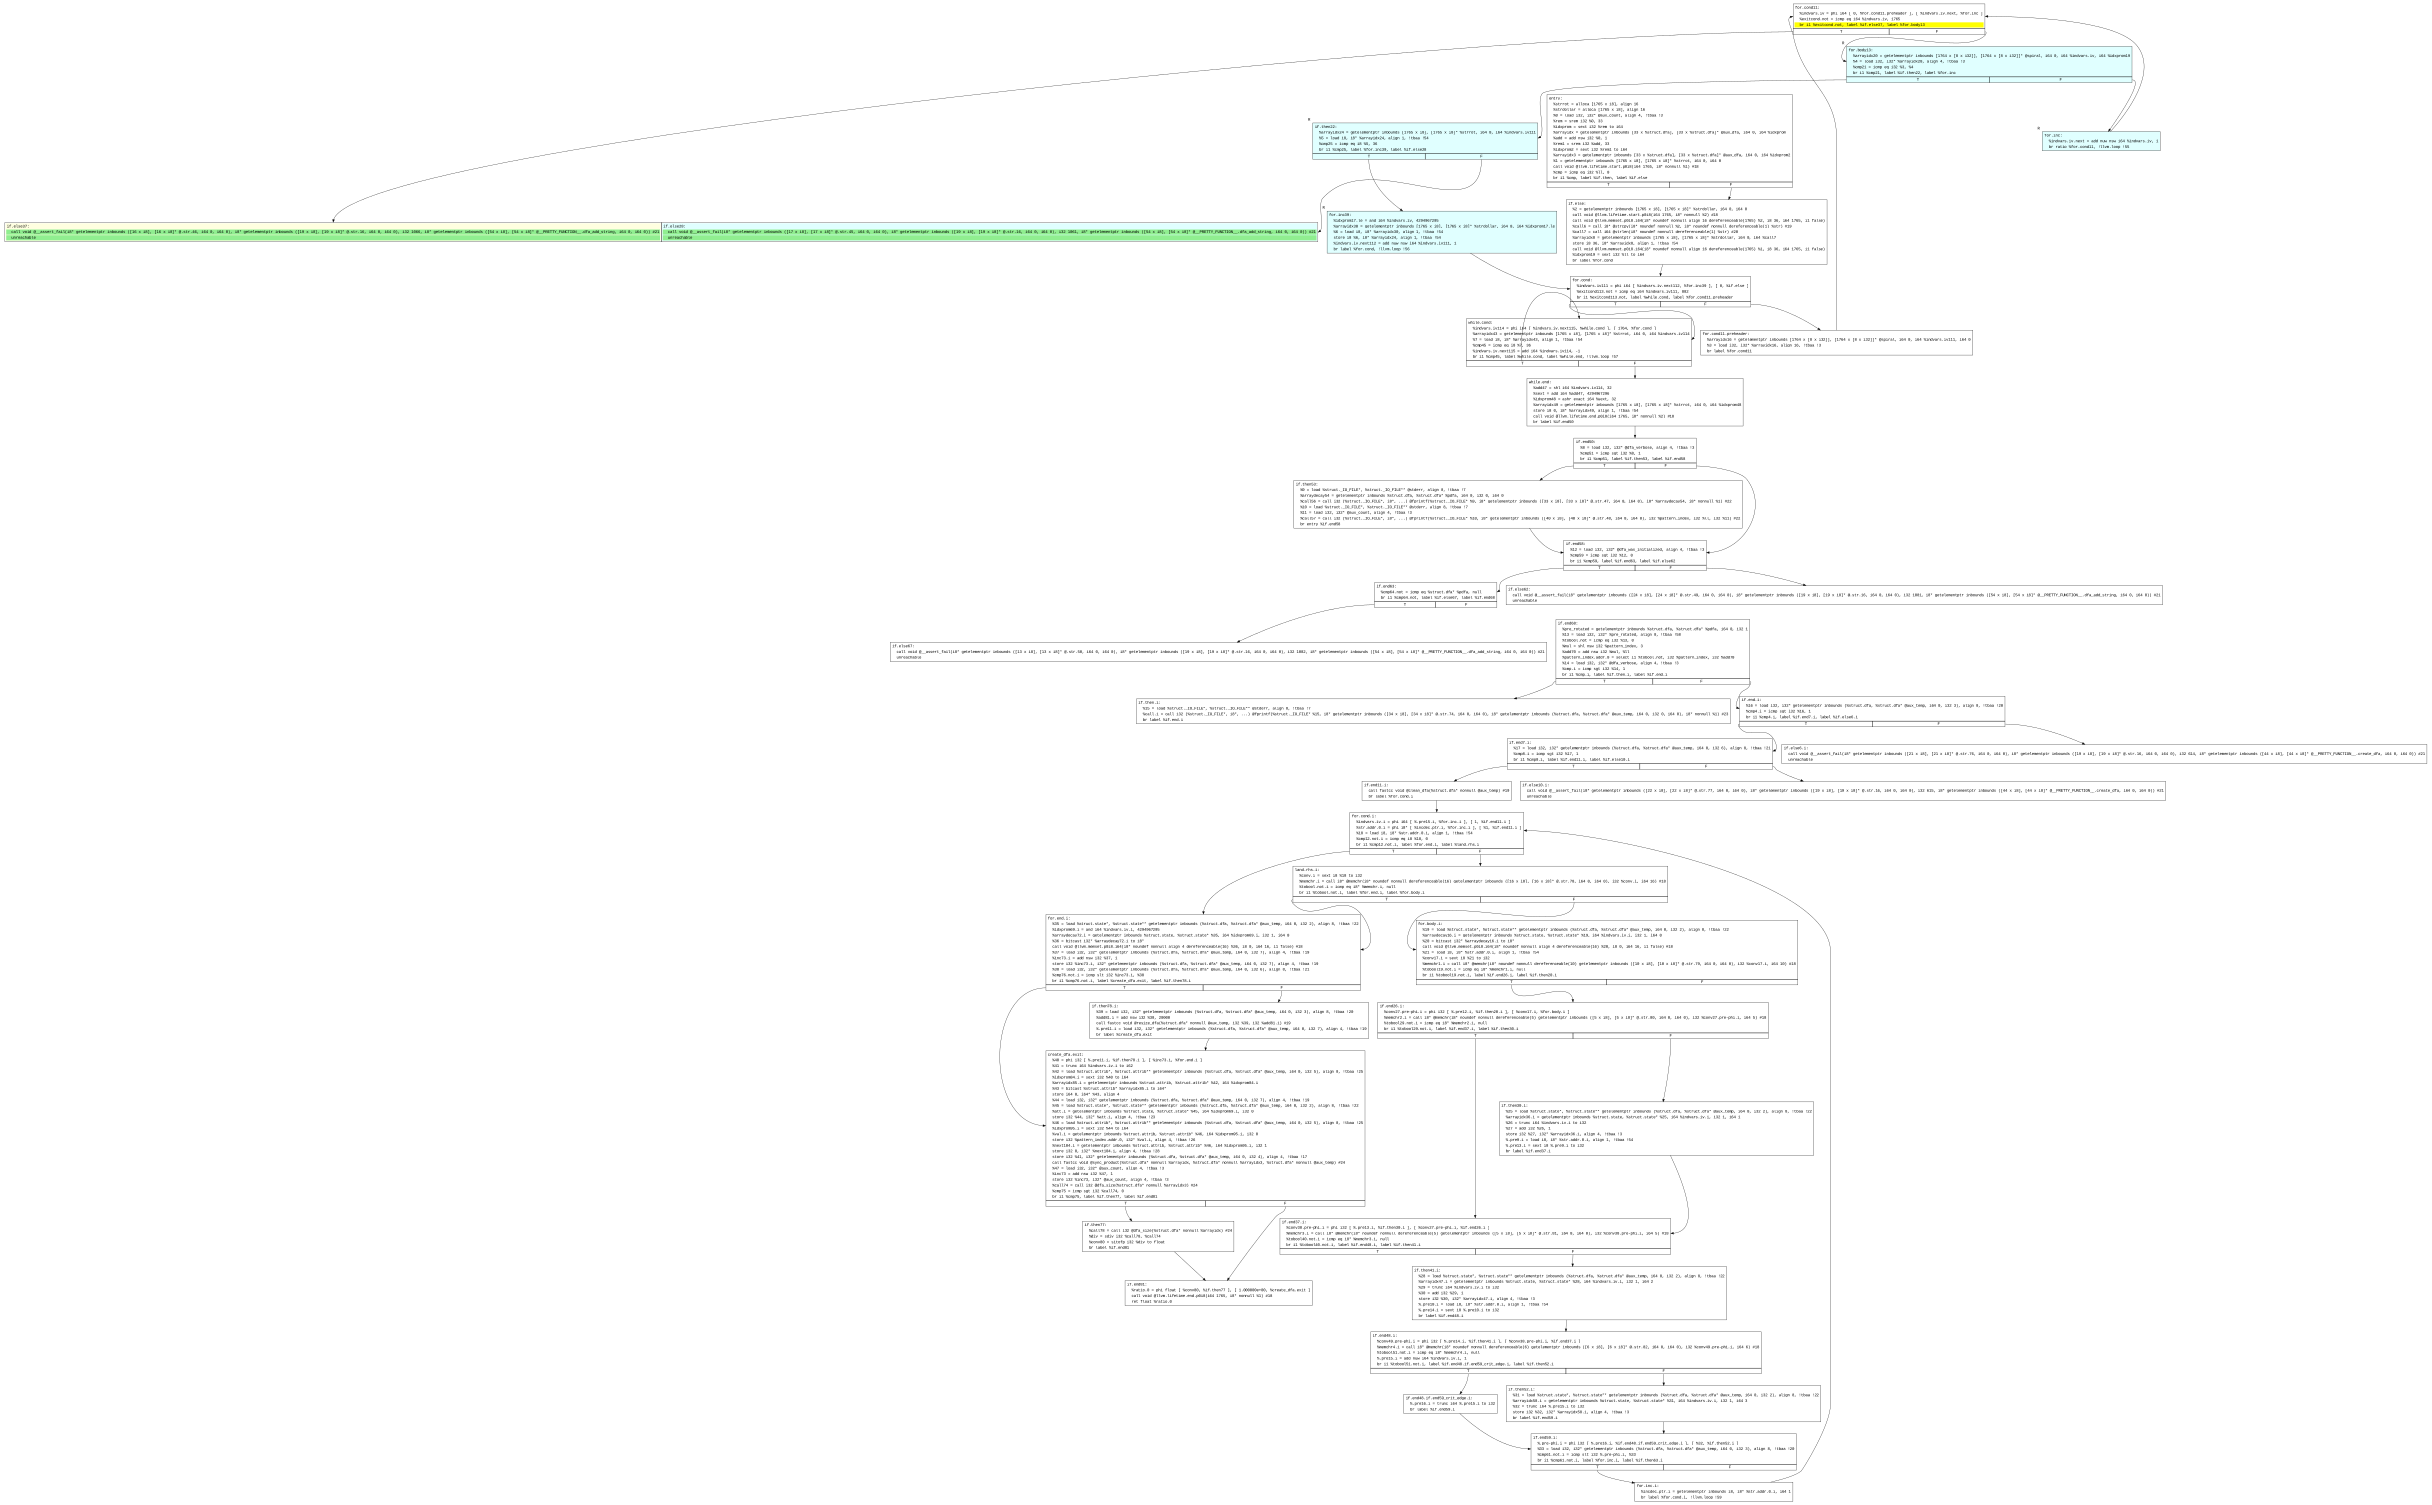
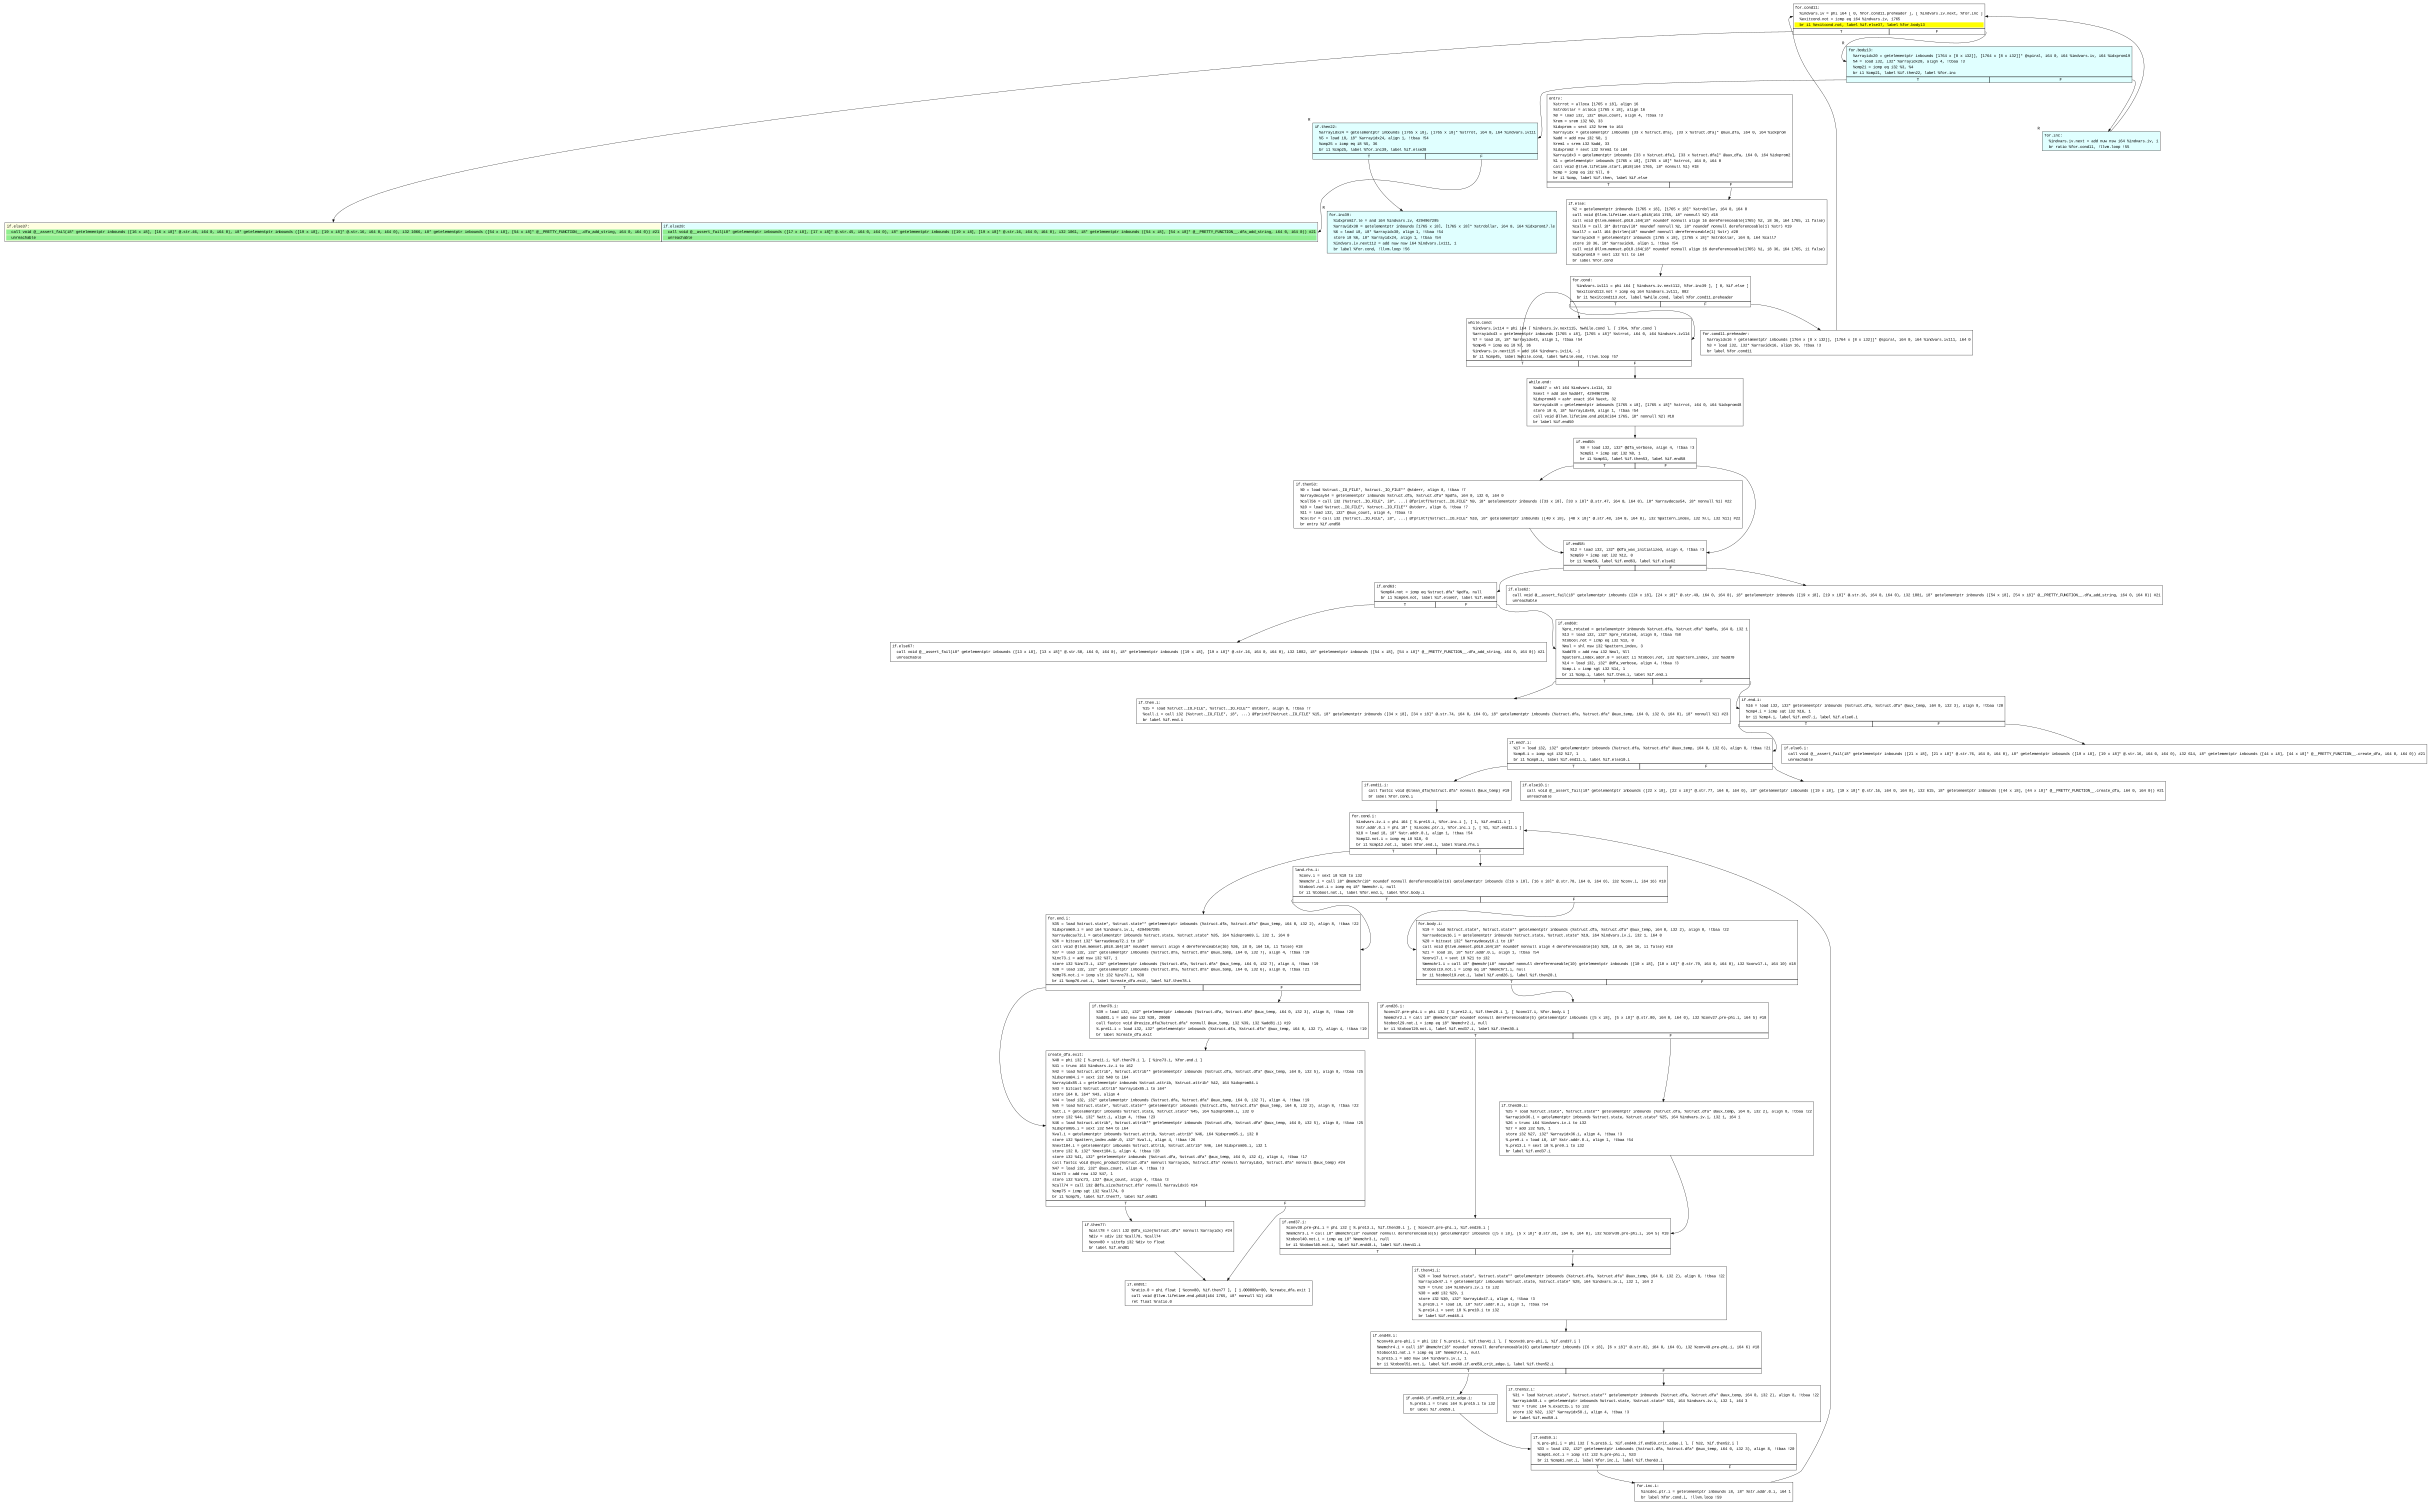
(1517, 277) -> none
none -> (1539, 611)
(1546, 1406) -> (1549, 1406)
